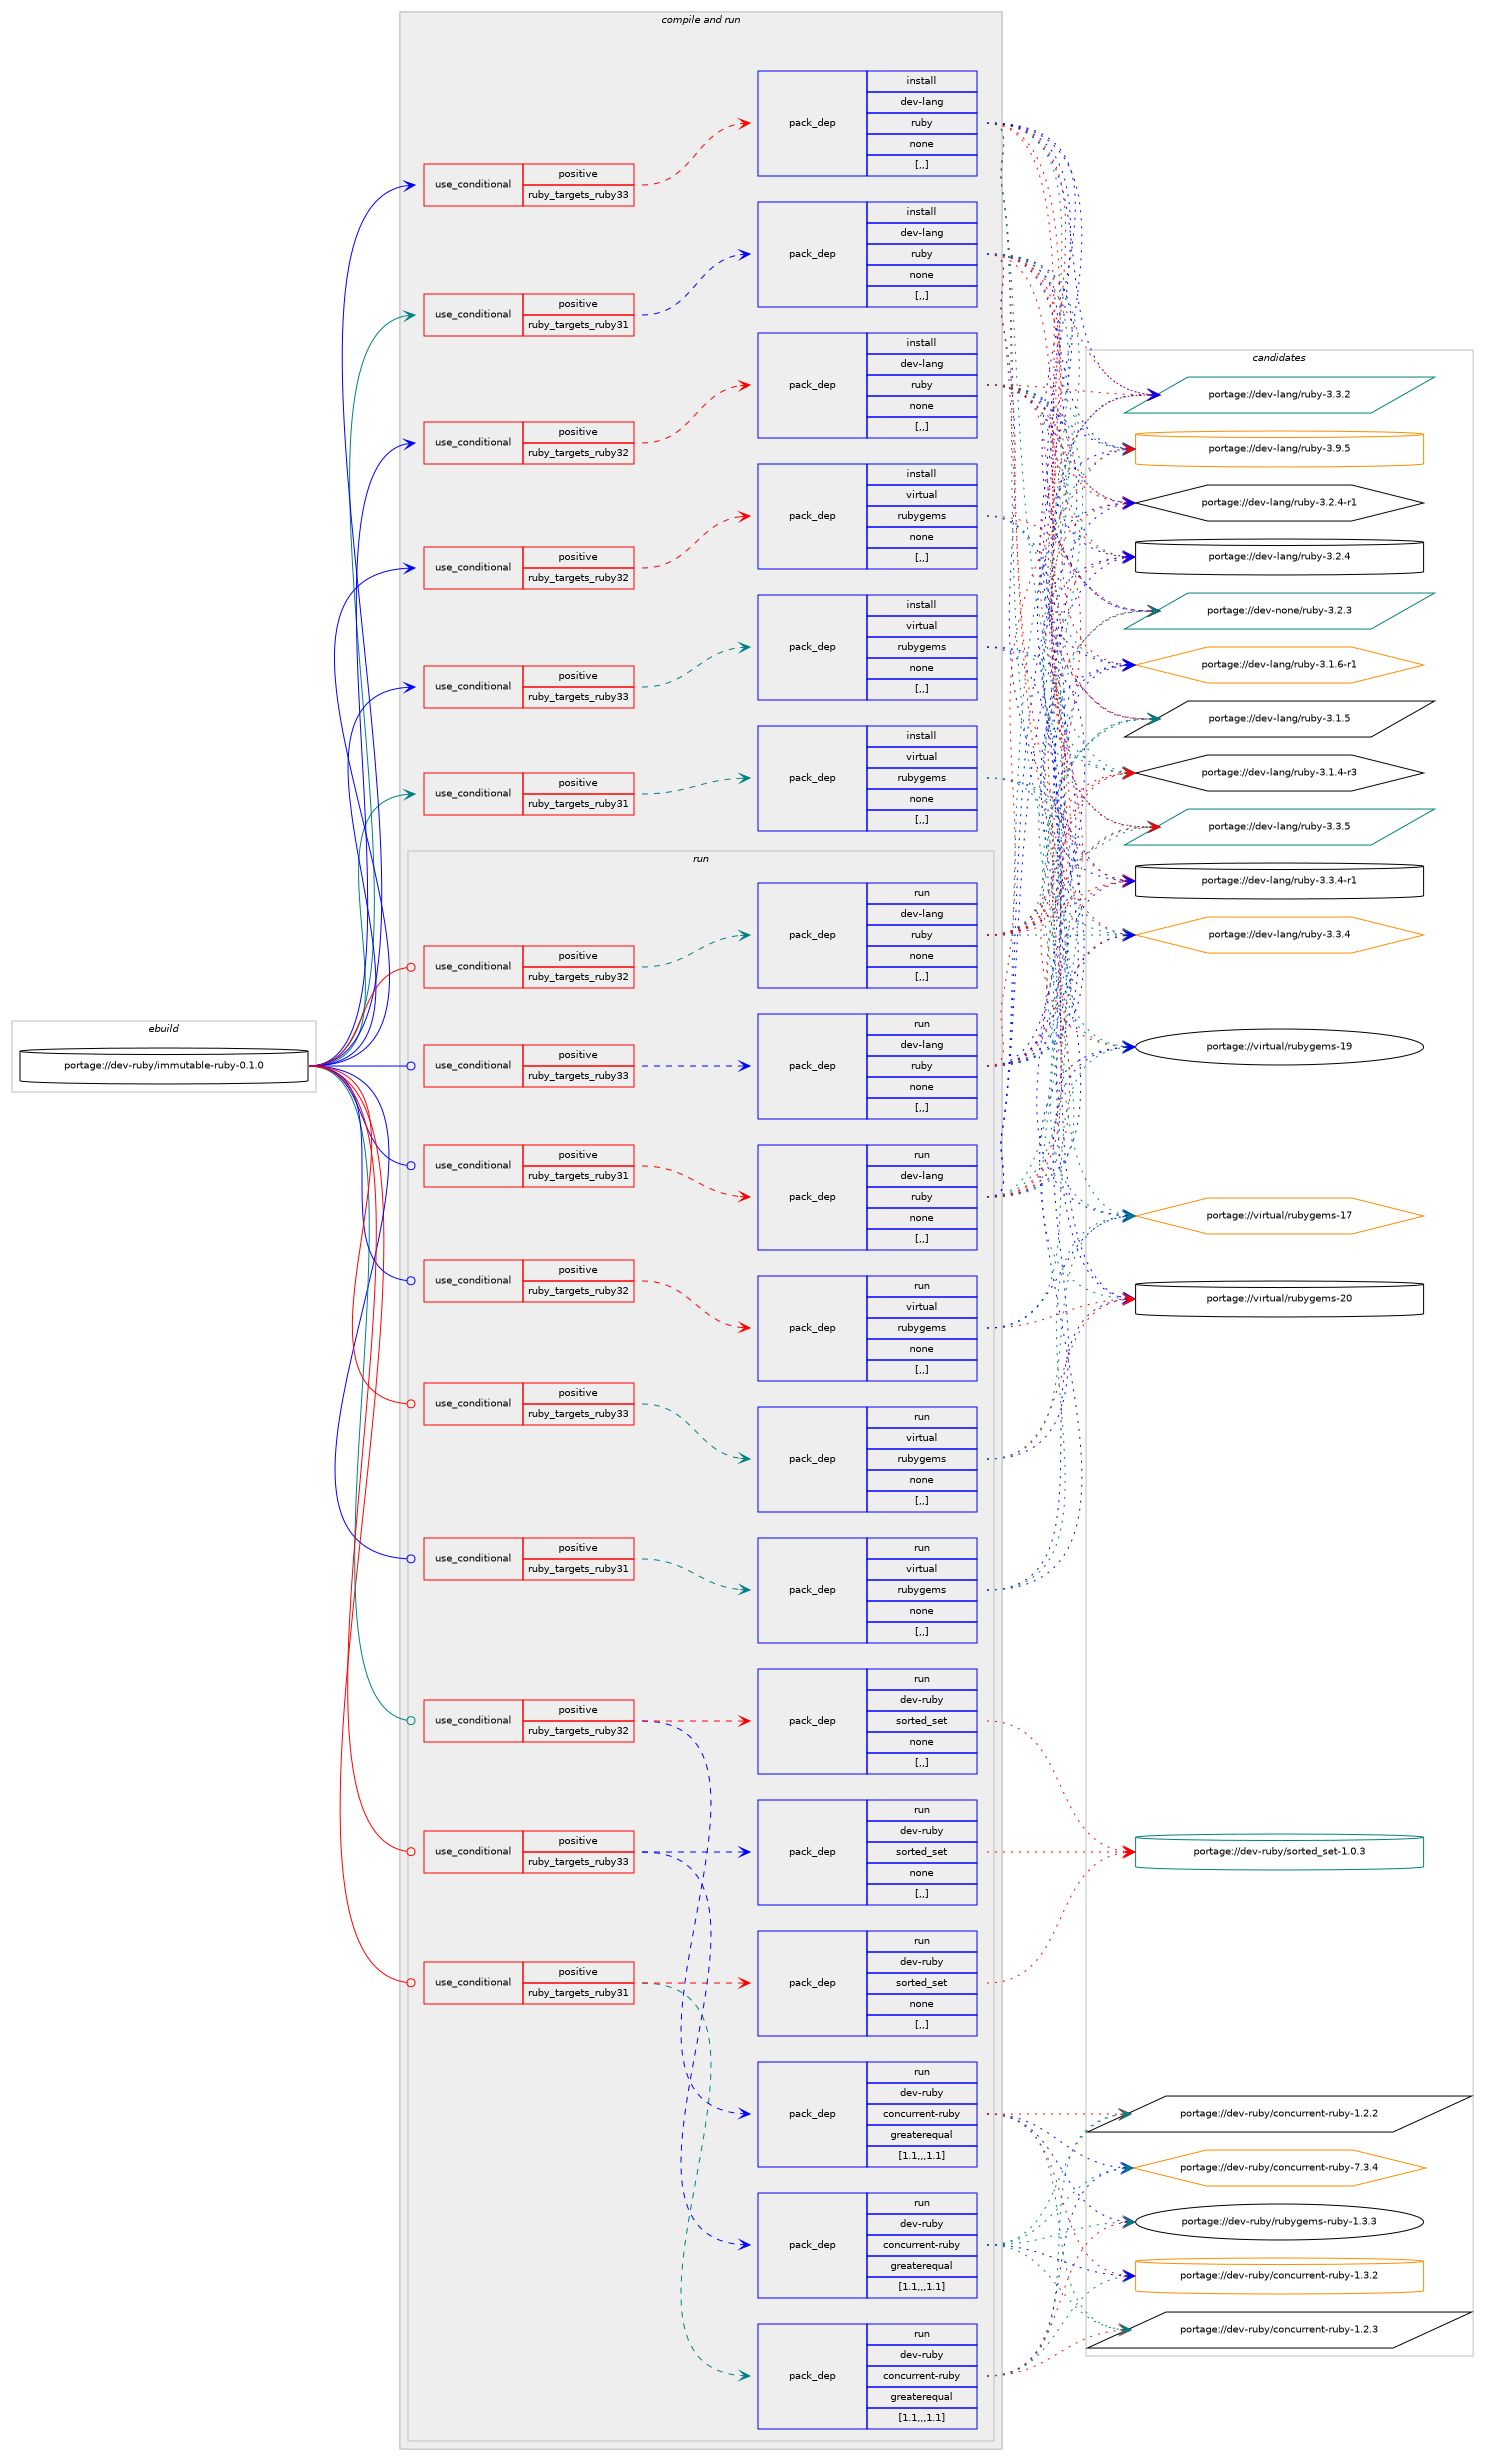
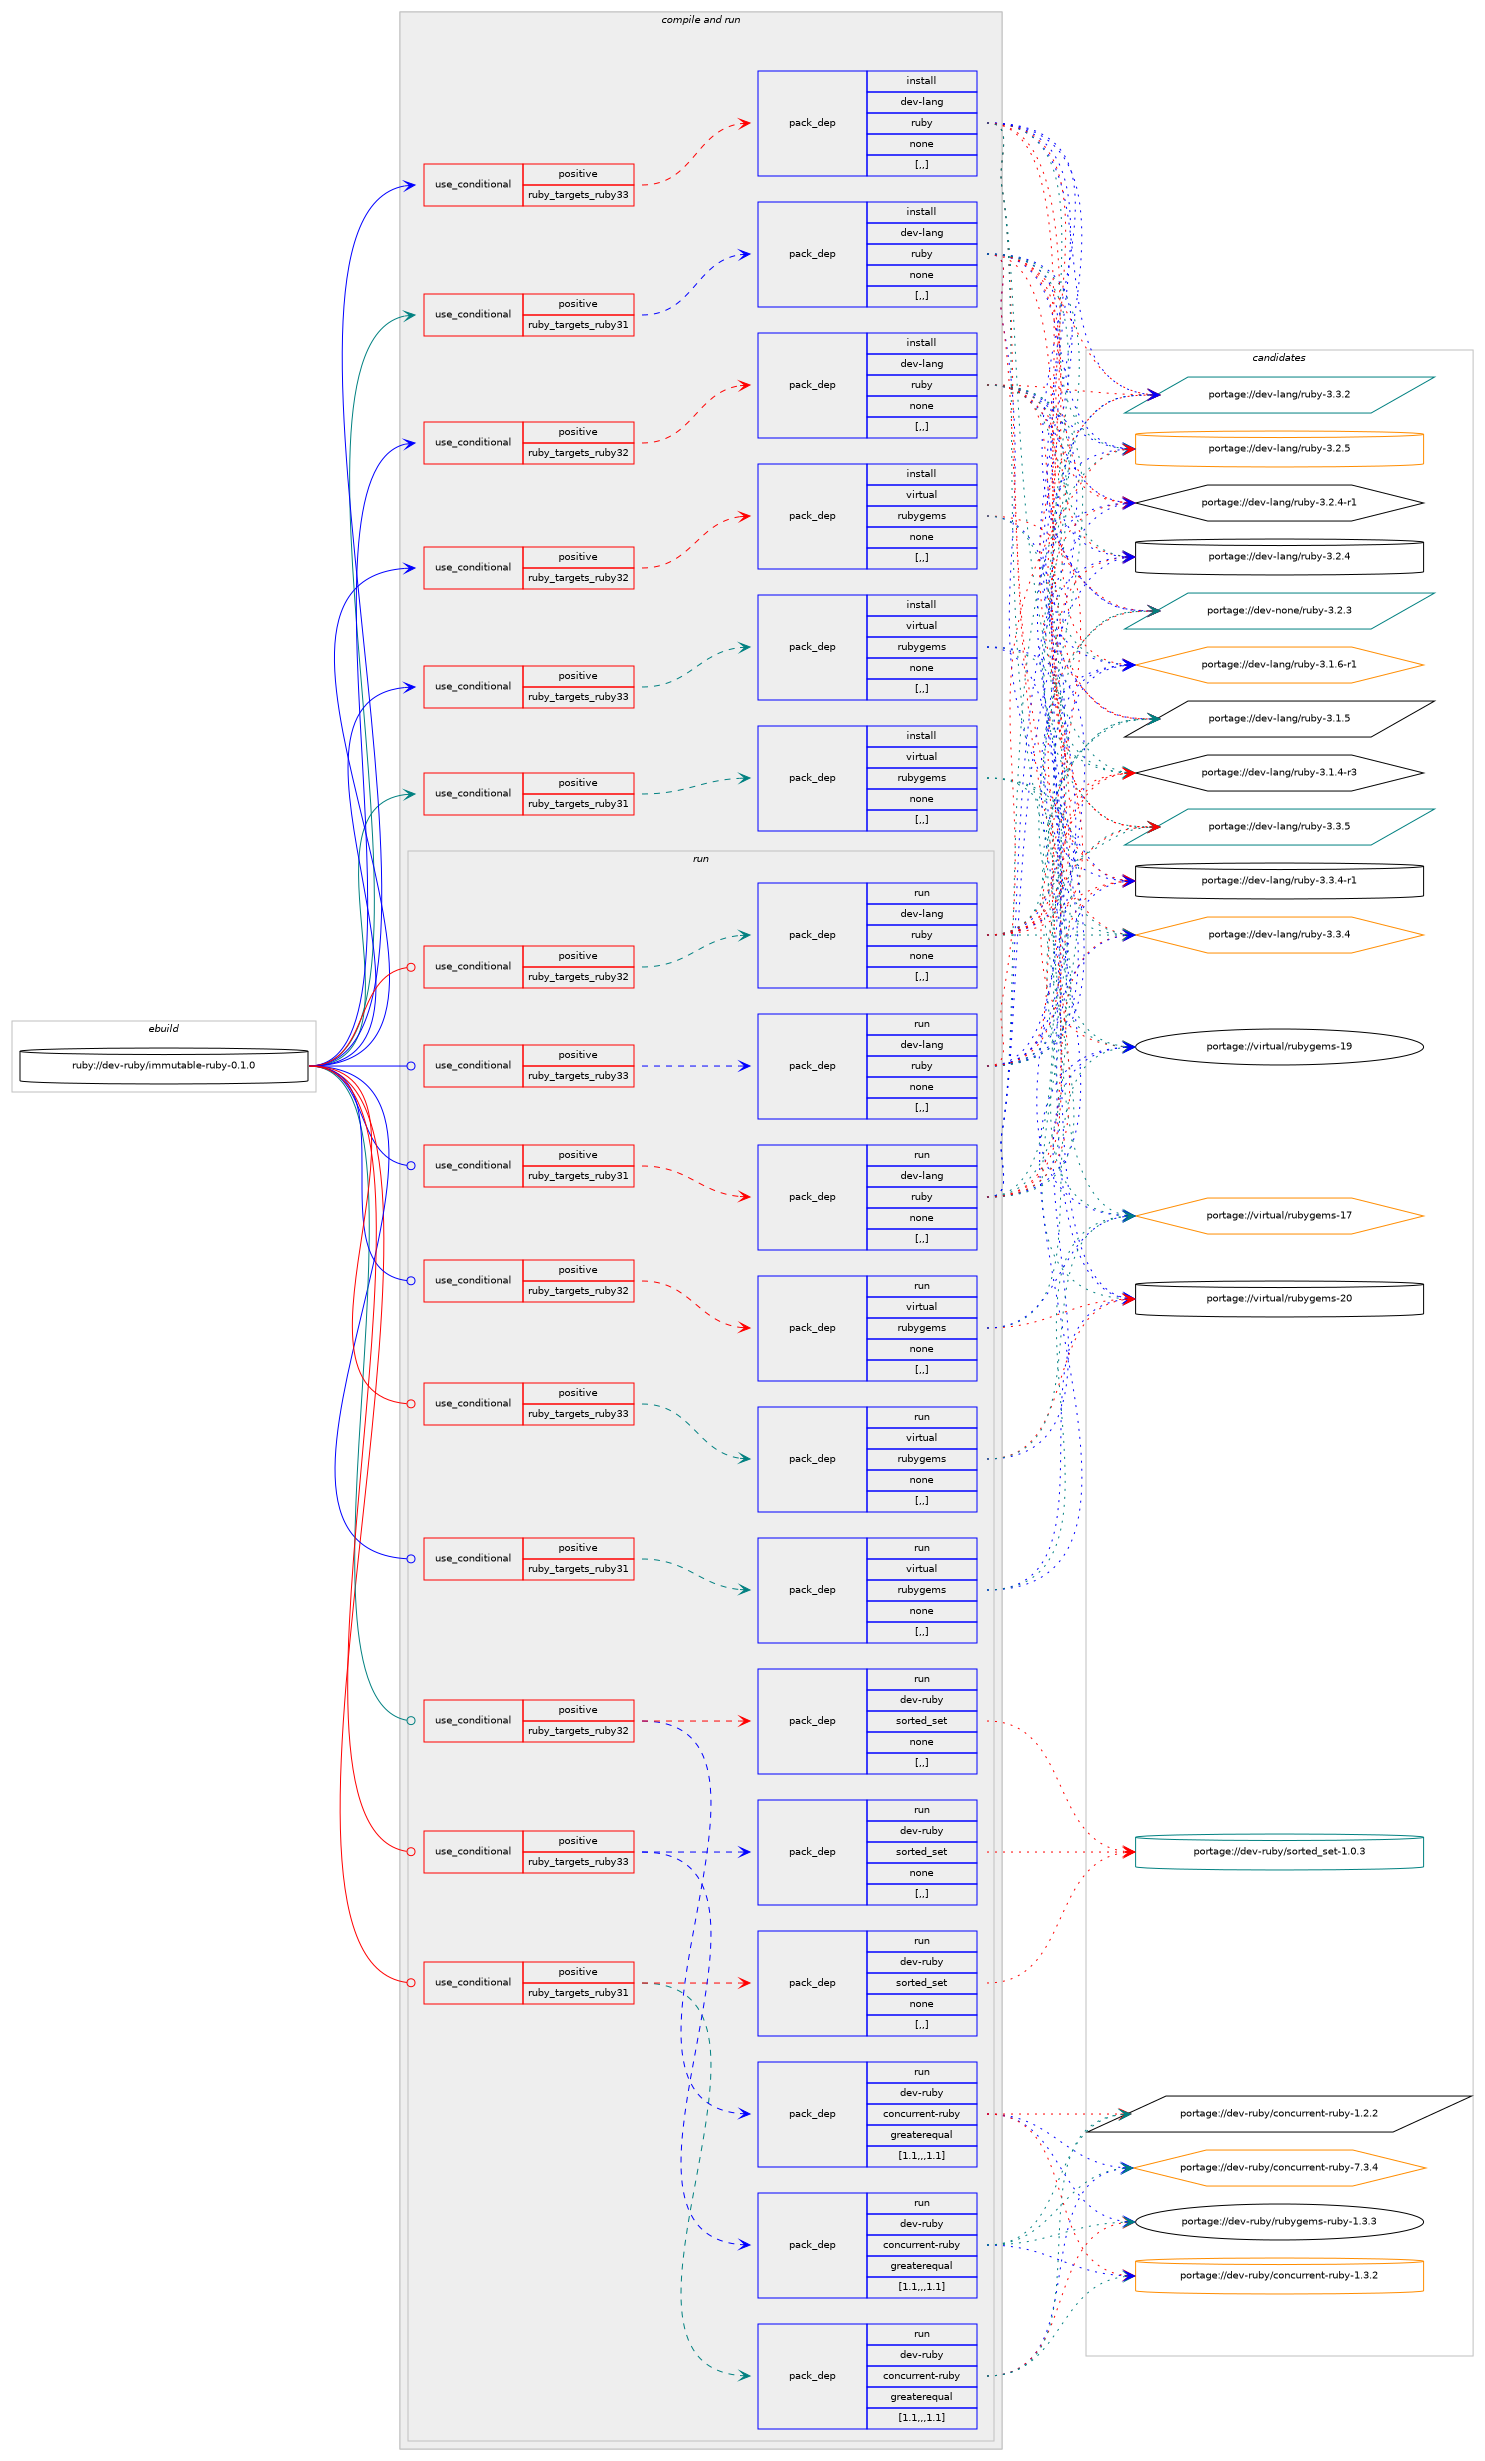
(1280, 449) -> (1280, 449)
(164, 1066) -> (164, 1066)
(1280, 2330) -> none
